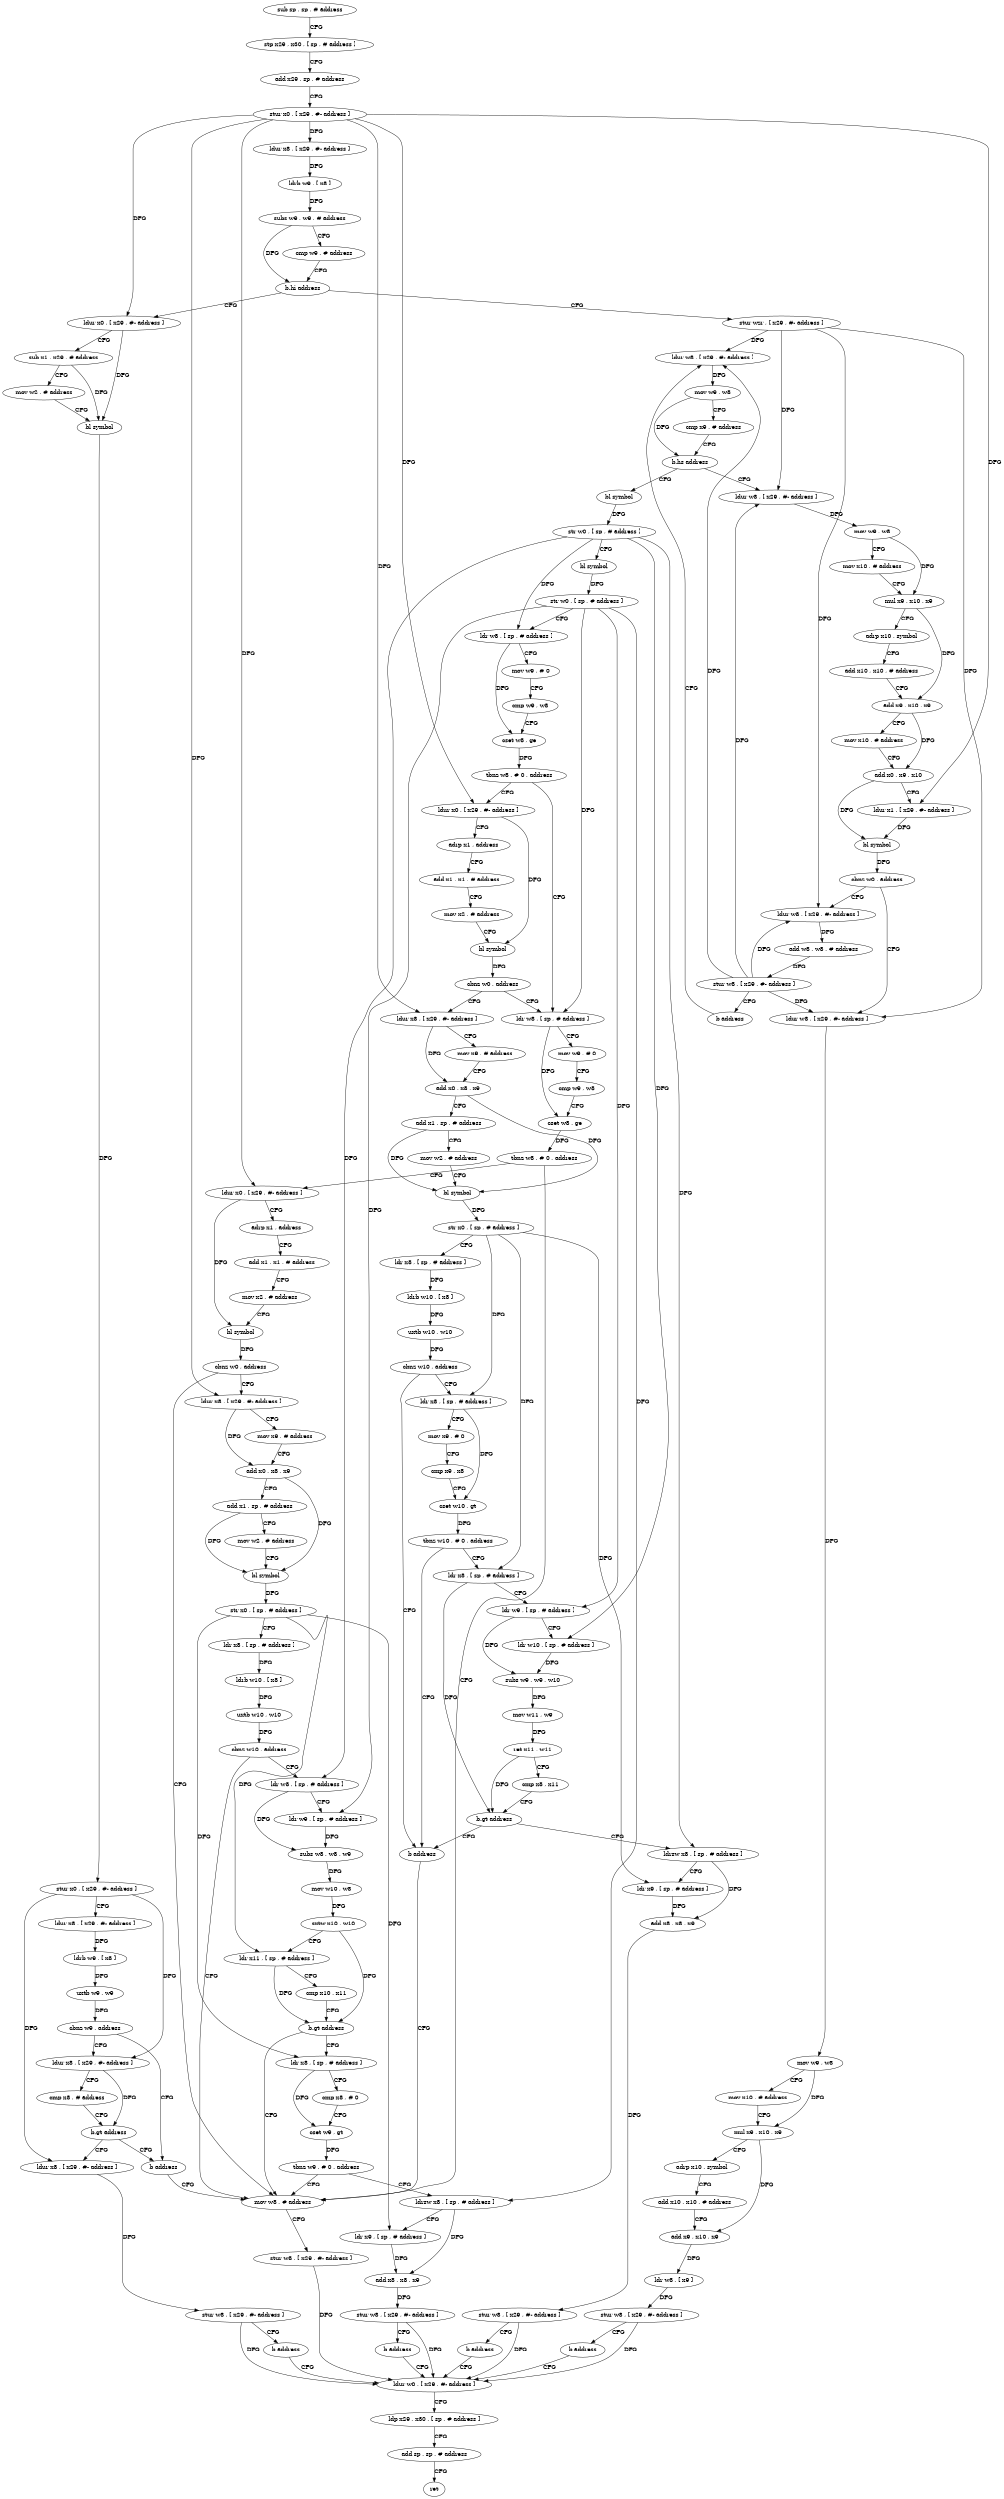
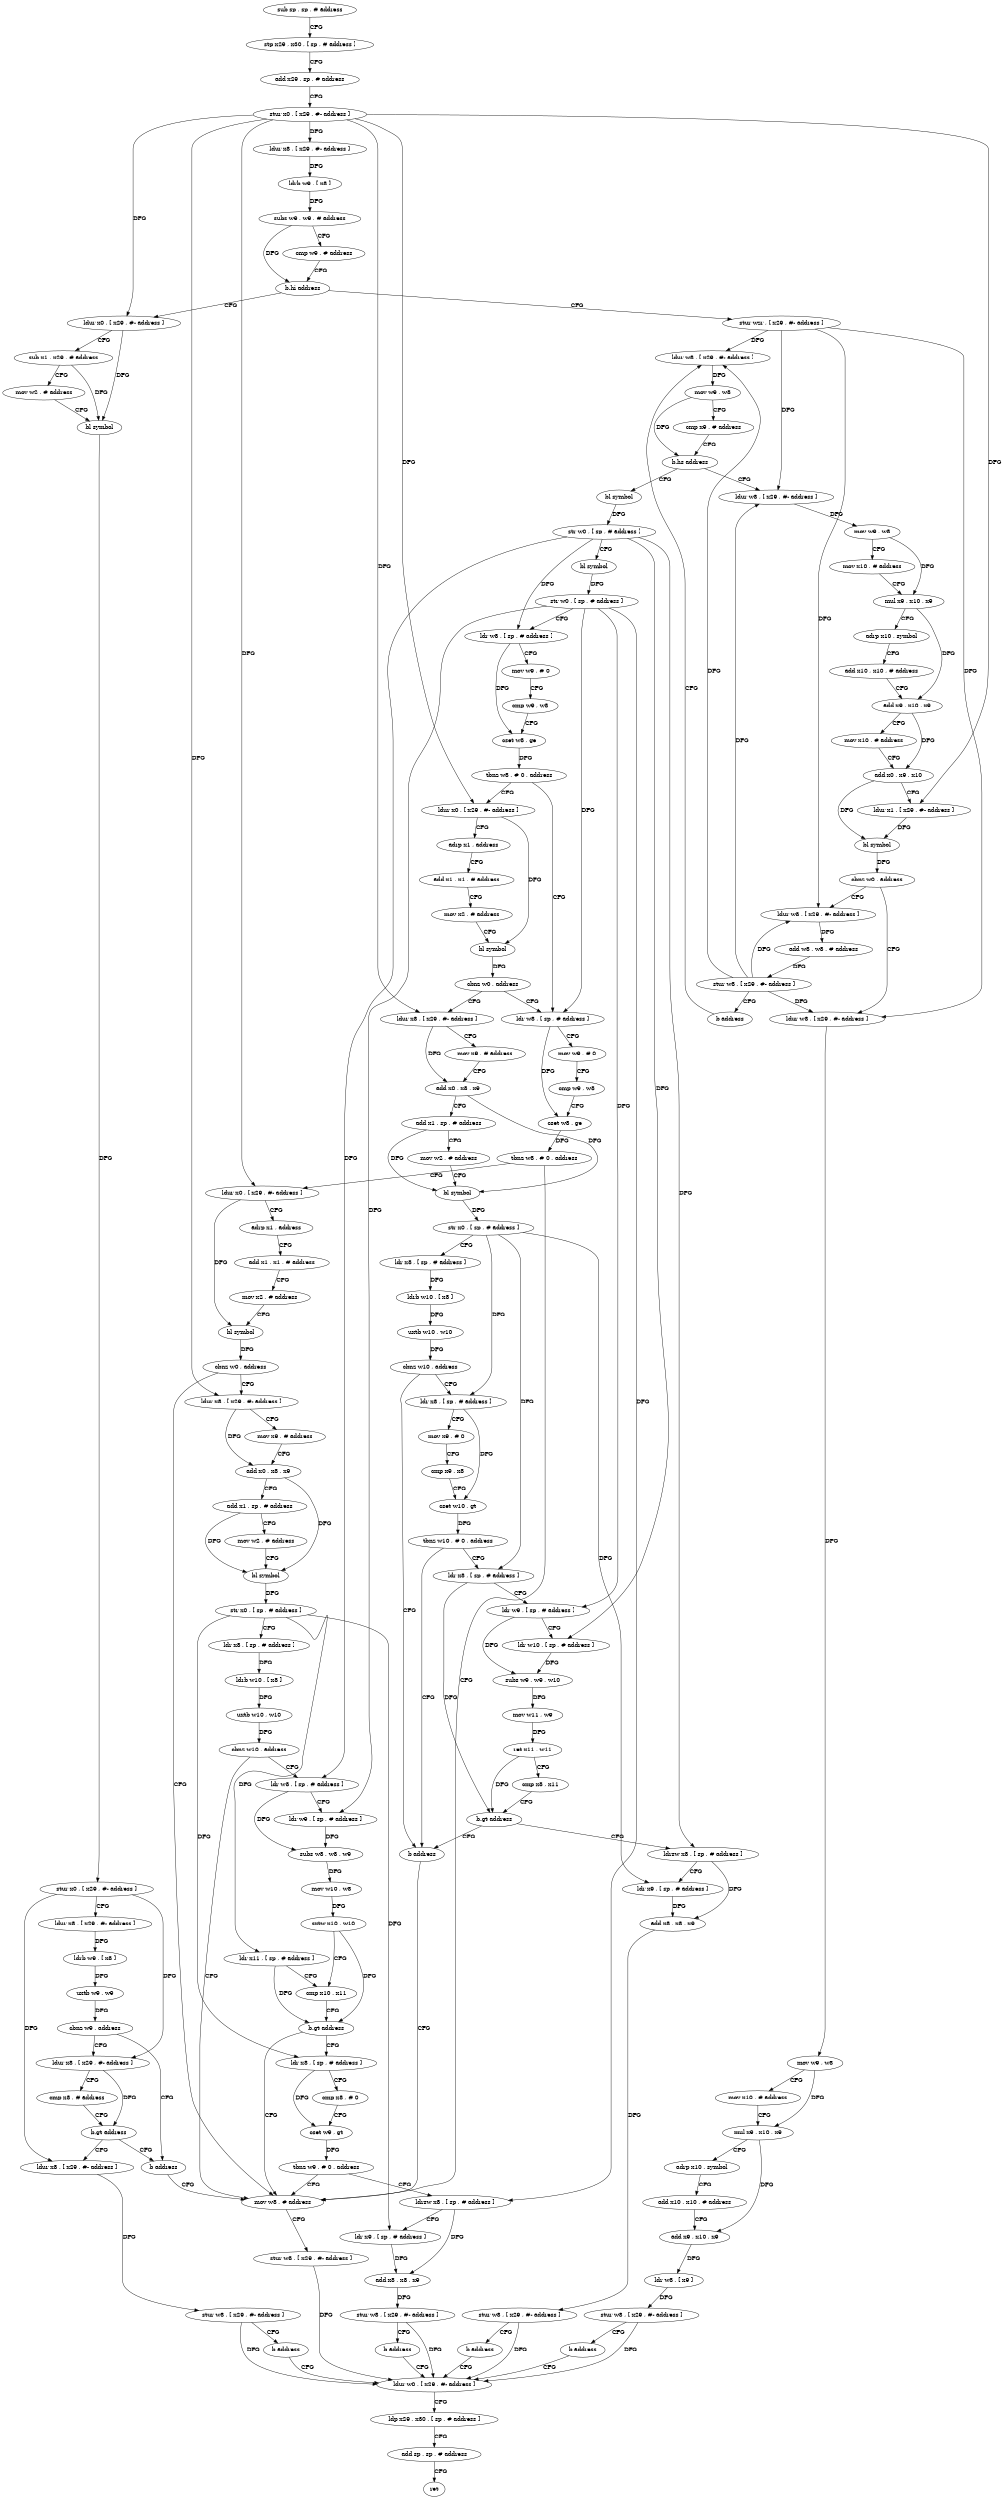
(307, 1940) -> (334, 1957)
